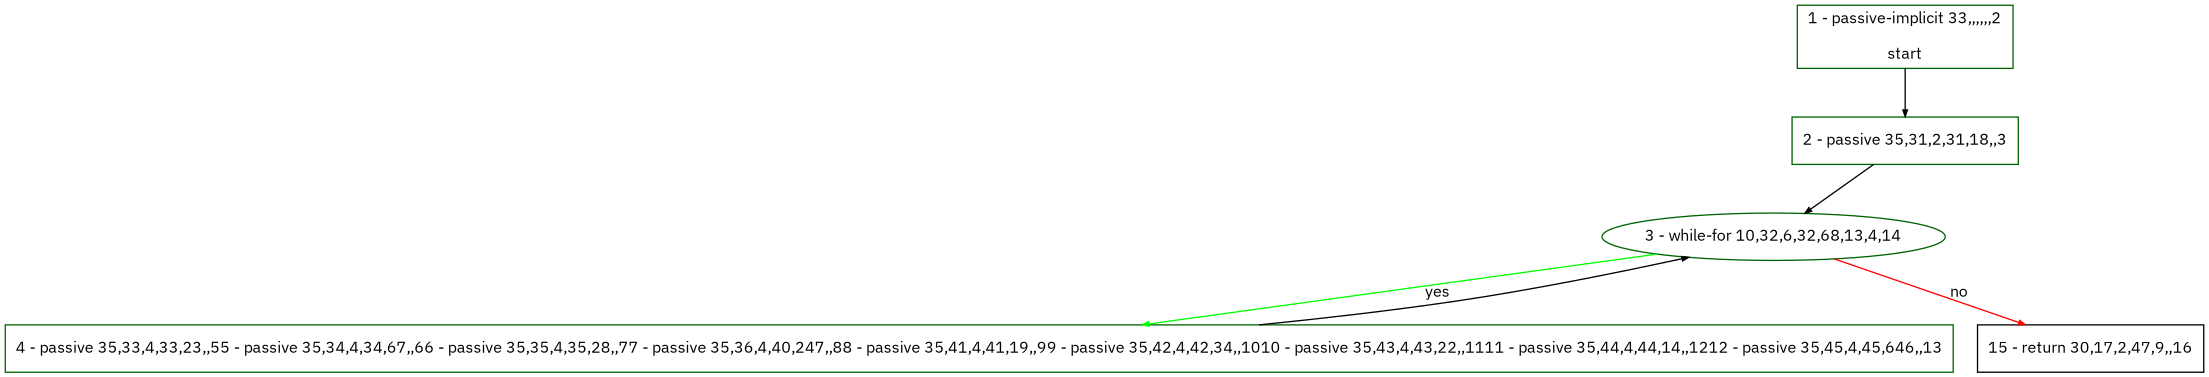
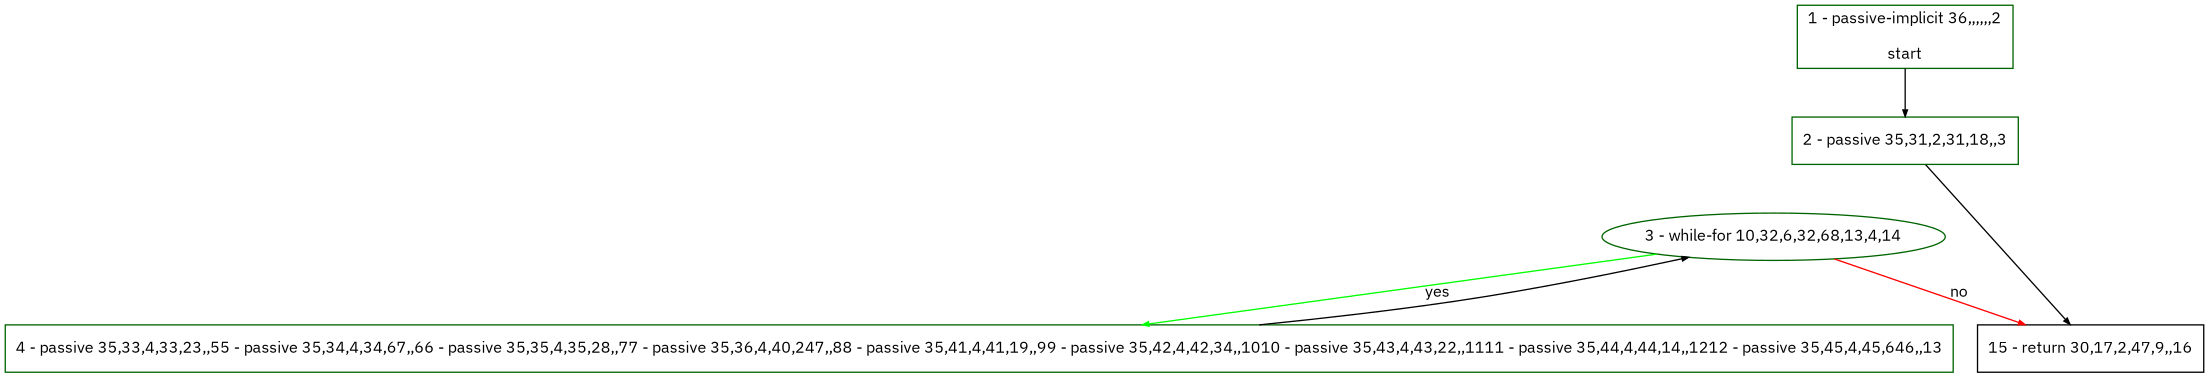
(1905, 37) -> (1905, 37)
(1842, 187) -> (1995, 242)
